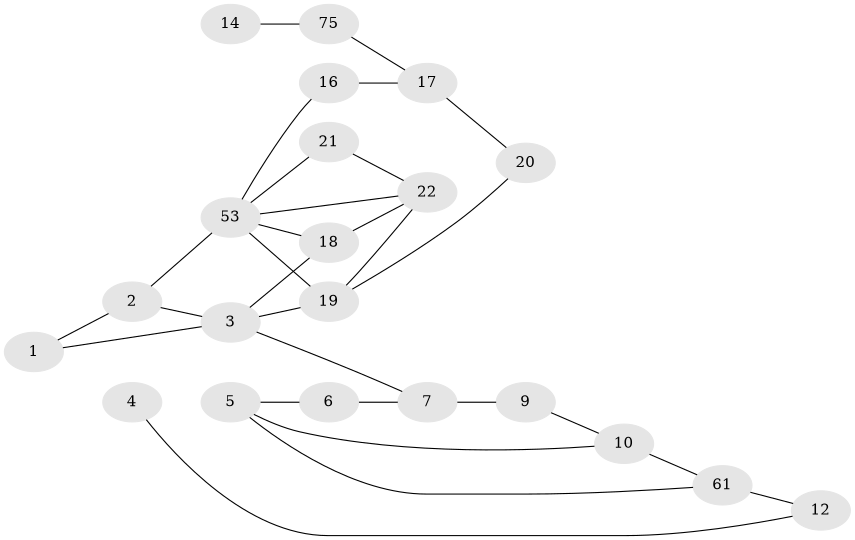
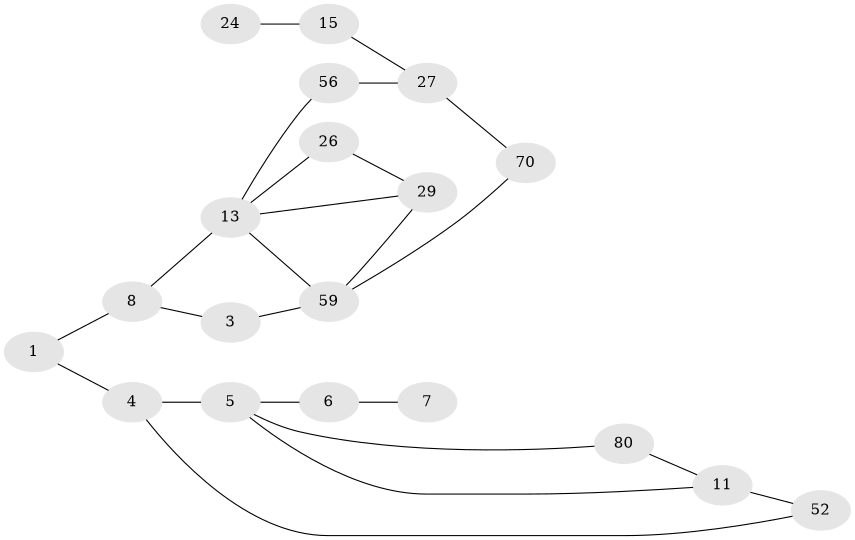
(231, 24) -> (231, 24)
(329, 24) -> (329, 24)
(329, 83) -> (329, 83)
(427, 83) -> (427, 83)
(329, 142) -> (329, 142)
(526, 163) -> (526, 163)
(427, 192) -> (427, 192)
(231, 218) -> (231, 218)
(329, 243) -> none
(132, 302) -> (132, 302)
(329, 302) -> (329, 302)
(132, 337) -> (83, 377)
(330, 361) -> none
none -> (182, 402)
(526, 402) -> none
(624, 444) -> (624, 444)
(723, 485) -> (723, 485)
(821, 510) -> (821, 510)
